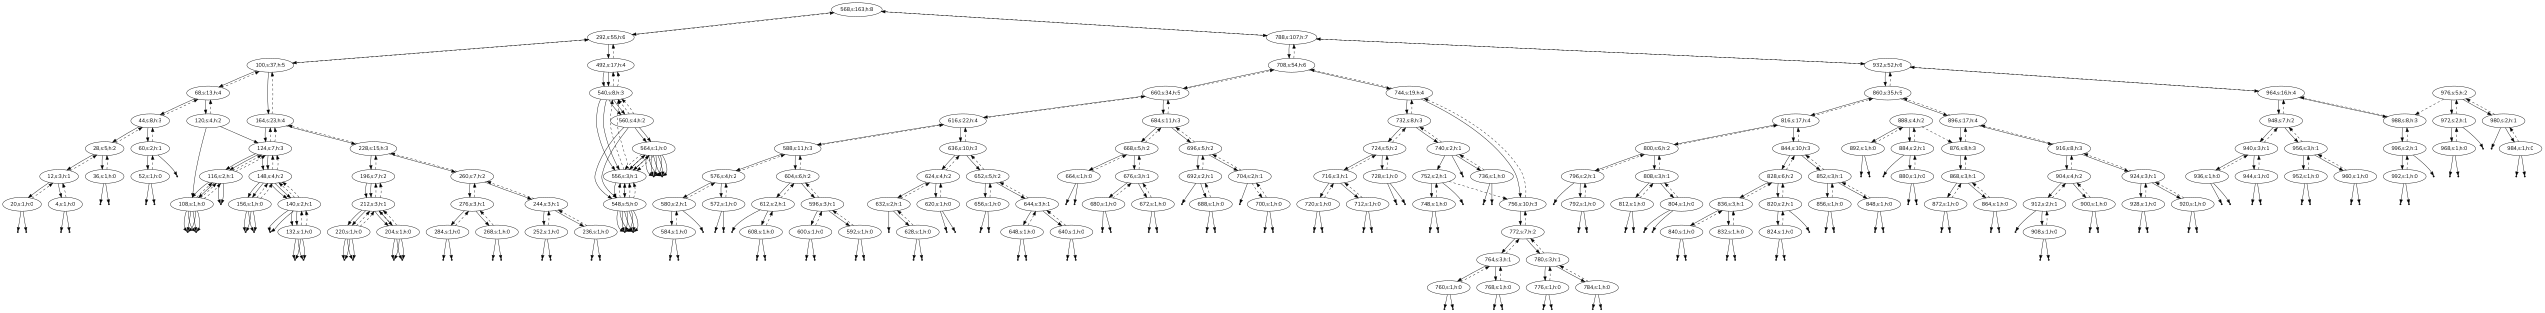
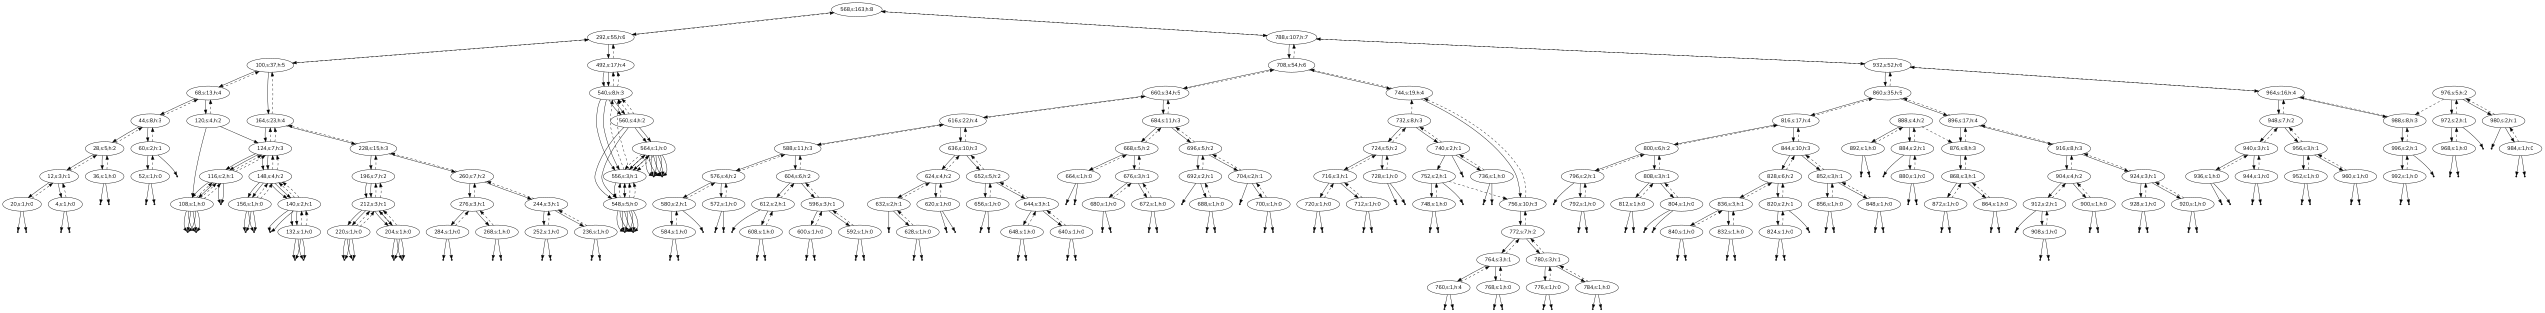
(1407, 105) -> none
(1256, 189) -> (1256, 189)
(1449, 288) -> (1449, 288)
